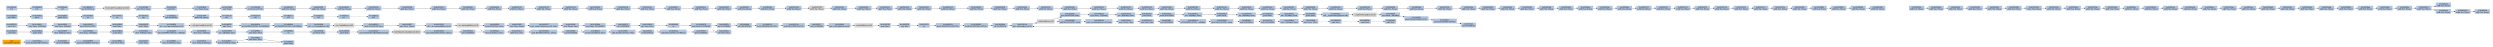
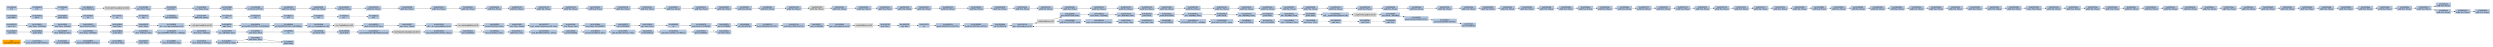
none -> (1897, 8)
